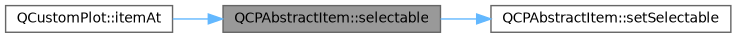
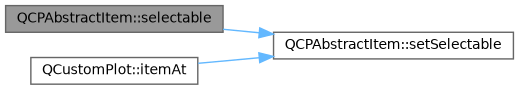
(190, 19) -> (229, 61)
